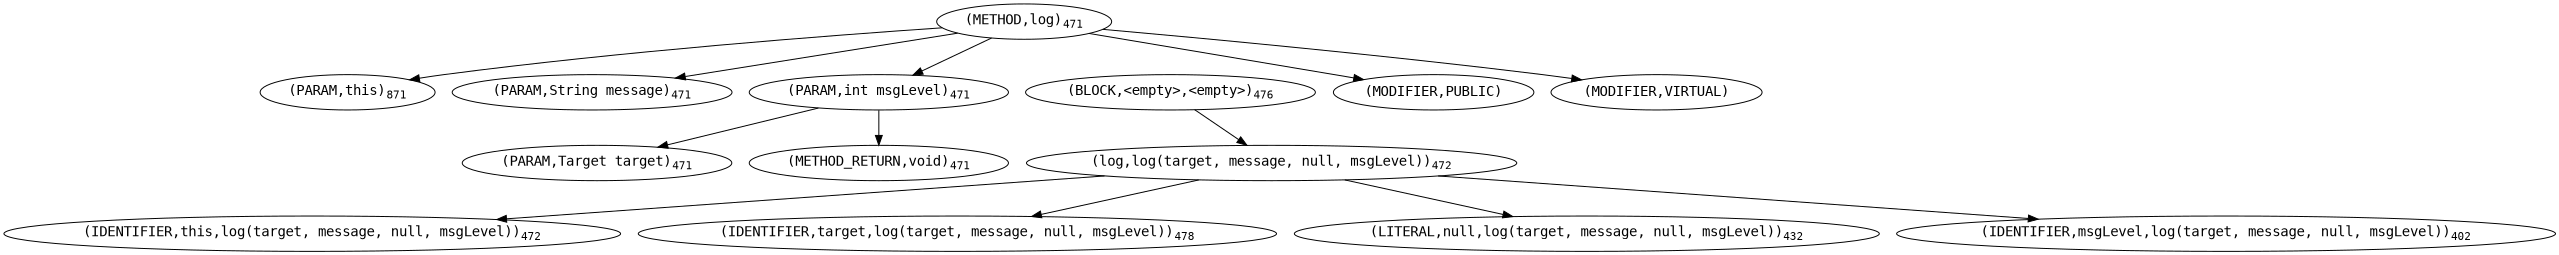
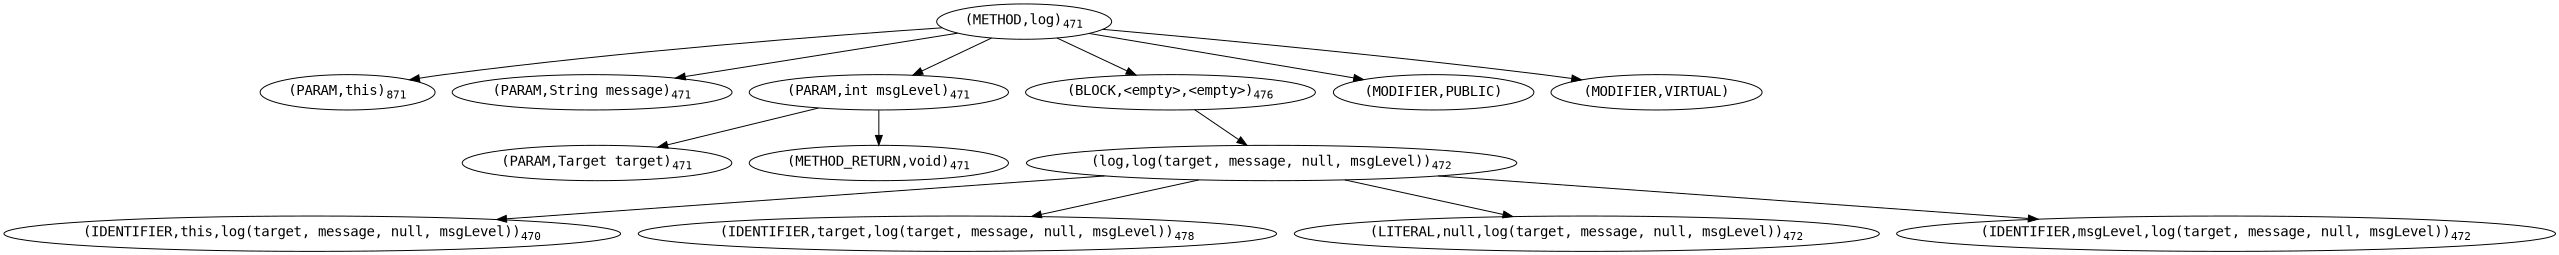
none -> (1092, 54)
(531, 232) -> (531, 232)
(1794, 232) -> (1794, 232)
(2461, 232) -> (2461, 232)
